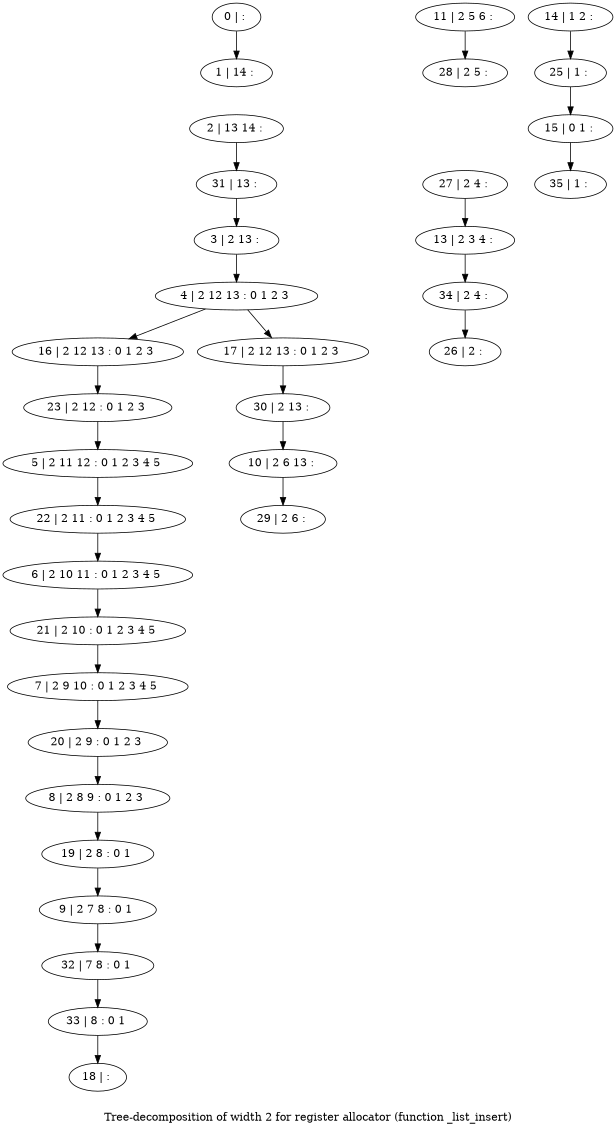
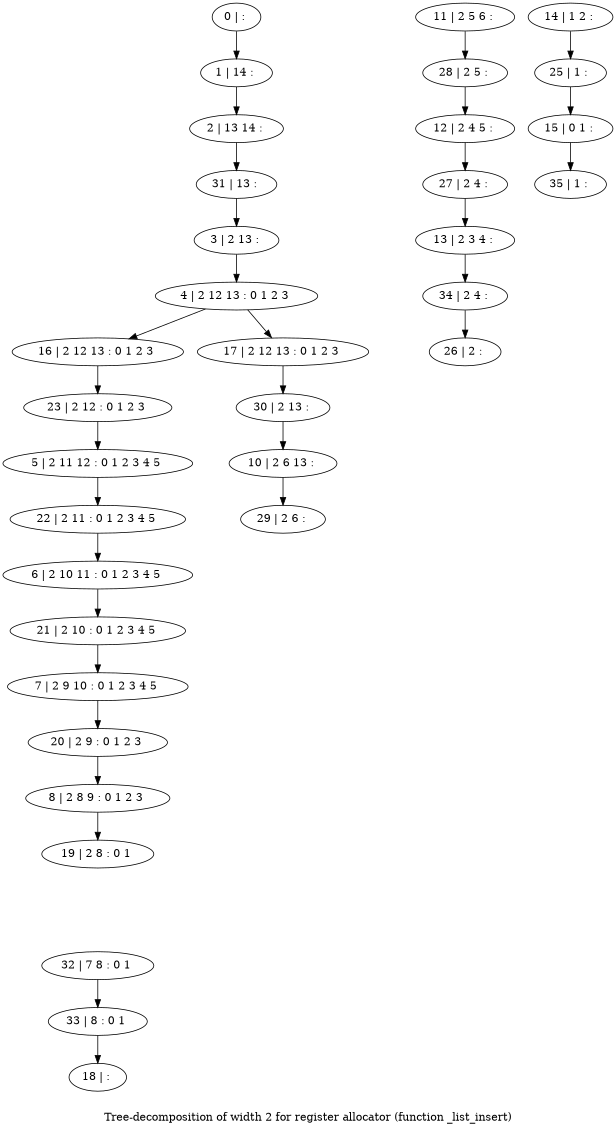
none -> (237, 97)
none -> (465, 129)
(98, 910) -> none
